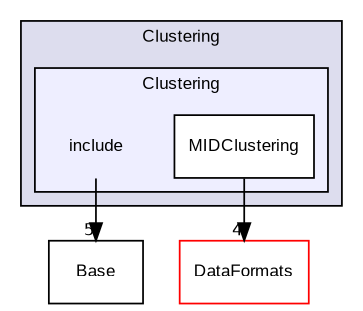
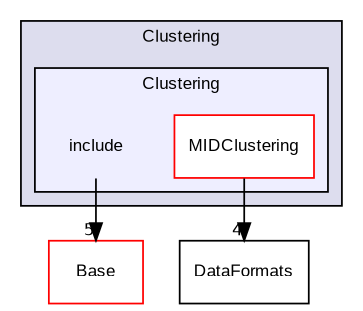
(244, 147) -> (244, 147)
(96, 272) -> (96, 272)
(244, 272) -> (244, 272)
